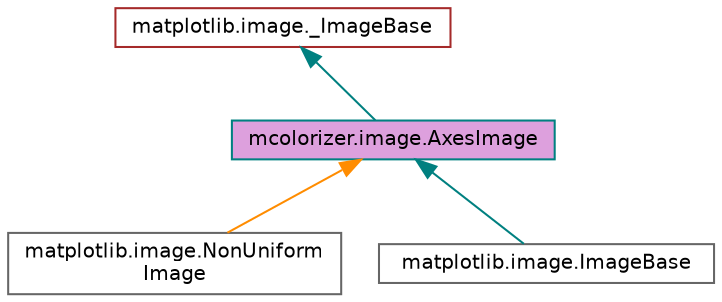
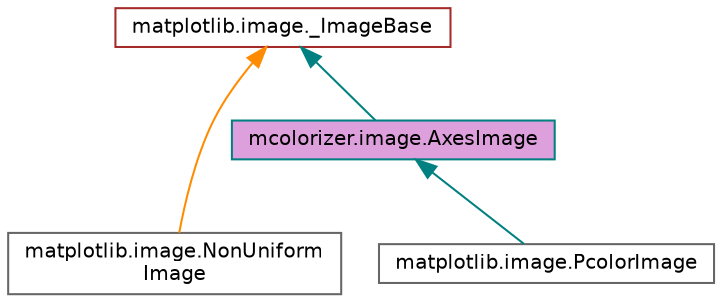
(285, 201) -> (204, 143)
(547, 264) -> (547, 264)
